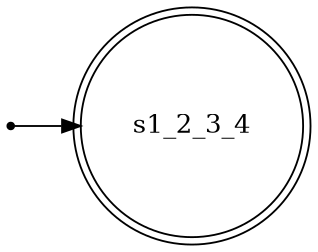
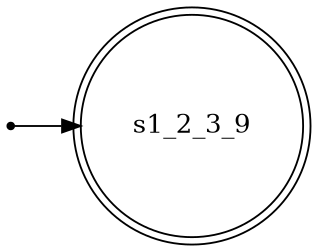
(192, 126) -> (192, 126)
